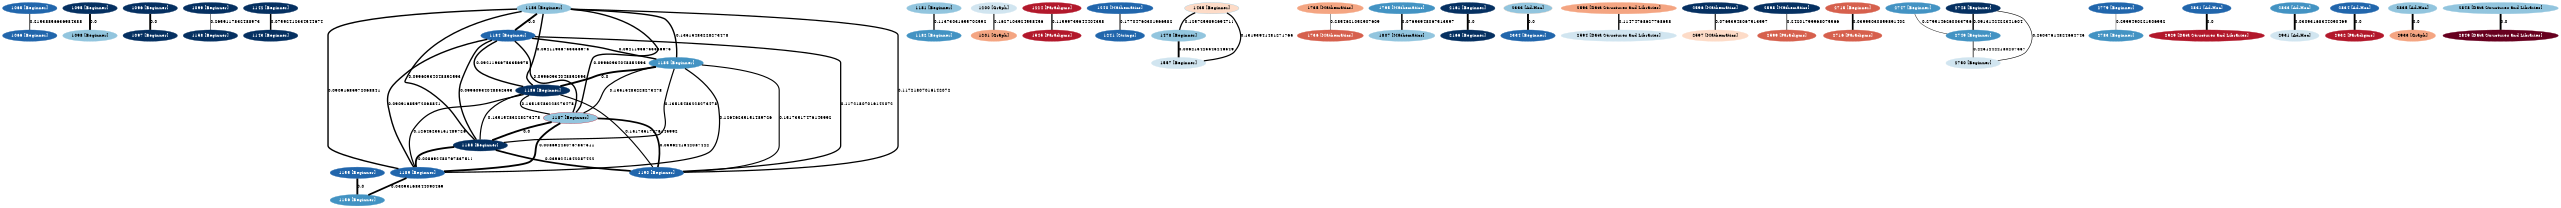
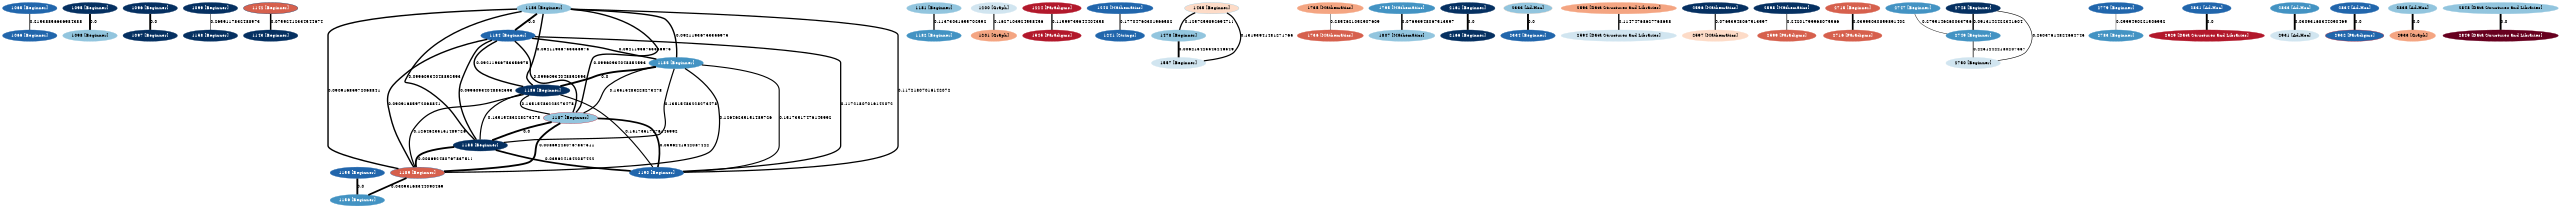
(271, 8) -> (271, 8)
(702, 36) -> (702, 36)
(2355, 36) -> (2355, 36)
(418, 173) -> (418, 173)
